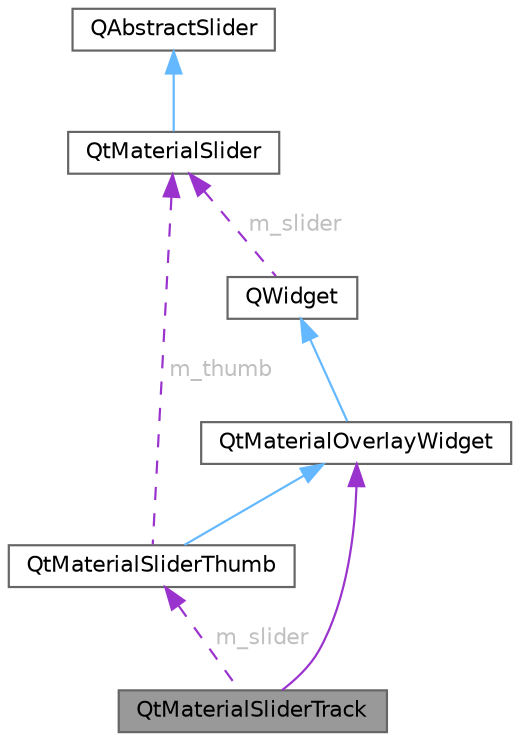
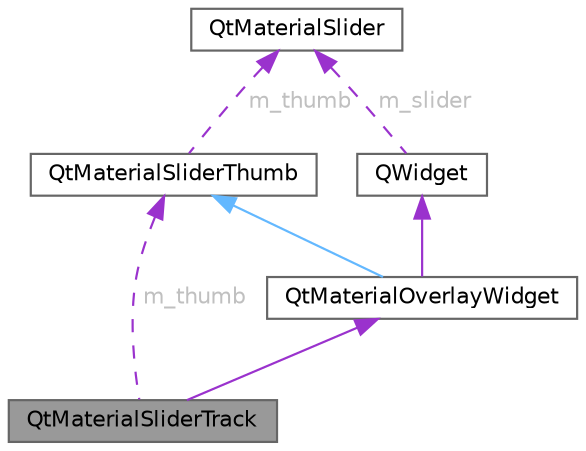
(174, 30) -> none
(329, 380) -> (422, 248)
(244, 510) -> (308, 241)
(259, 639) -> (191, 298)
